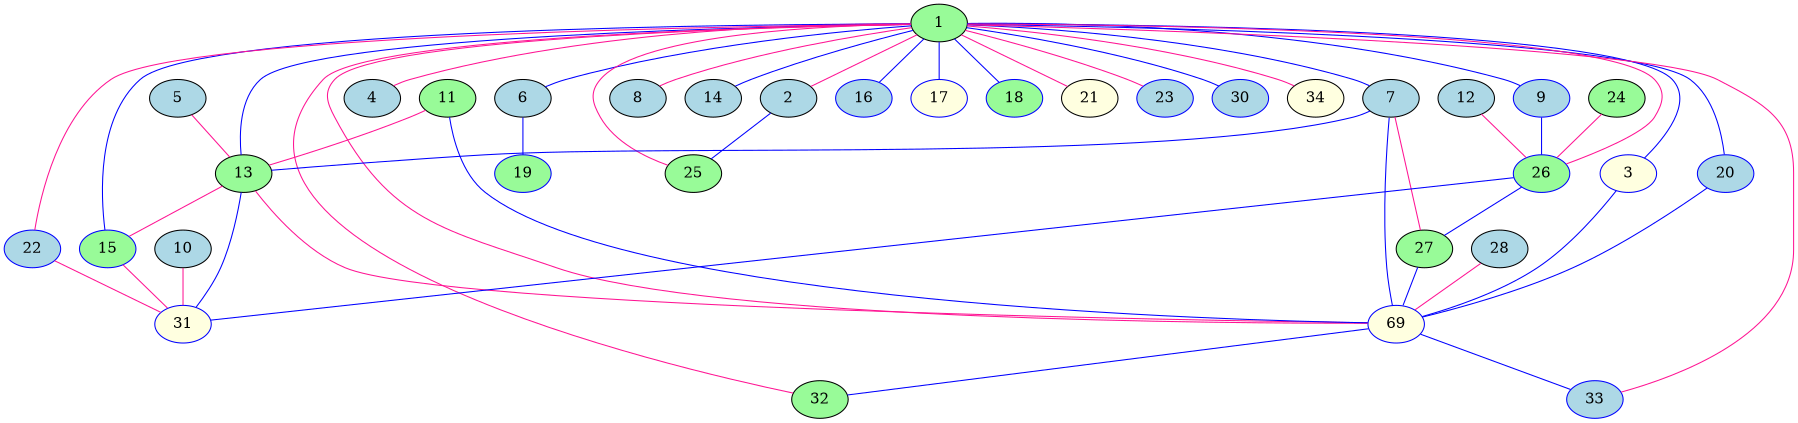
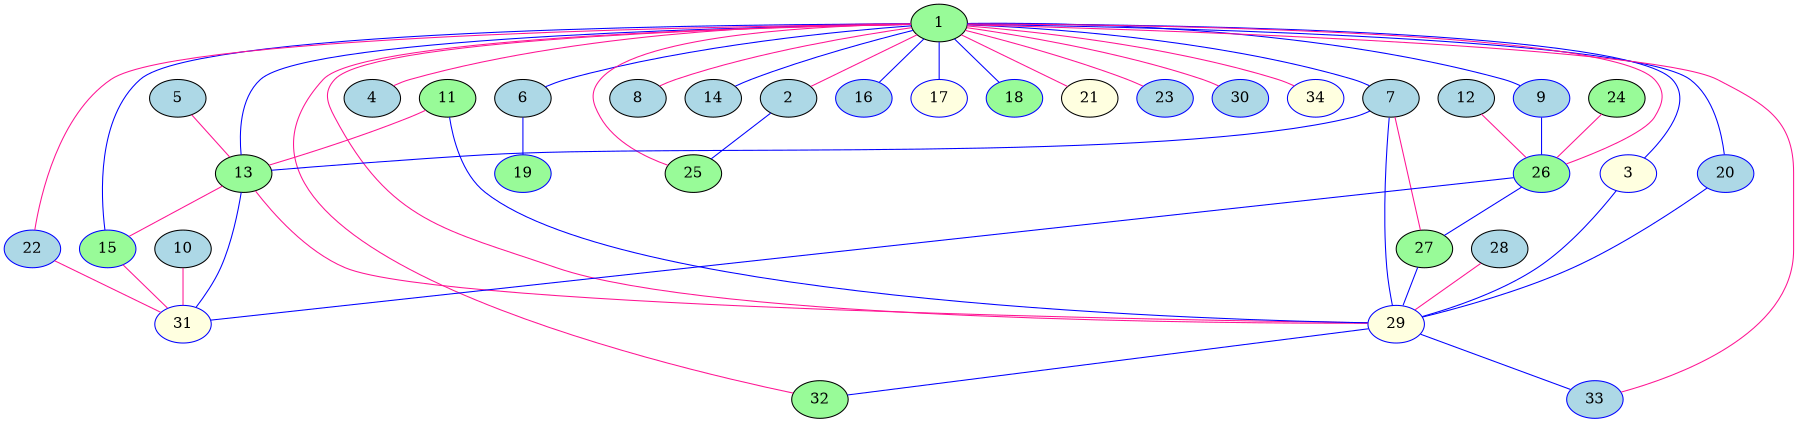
(1094, 50) -> (1094, 50)
(1316, 98) -> (1316, 98)
(1396, 324) -> (1396, 324)
